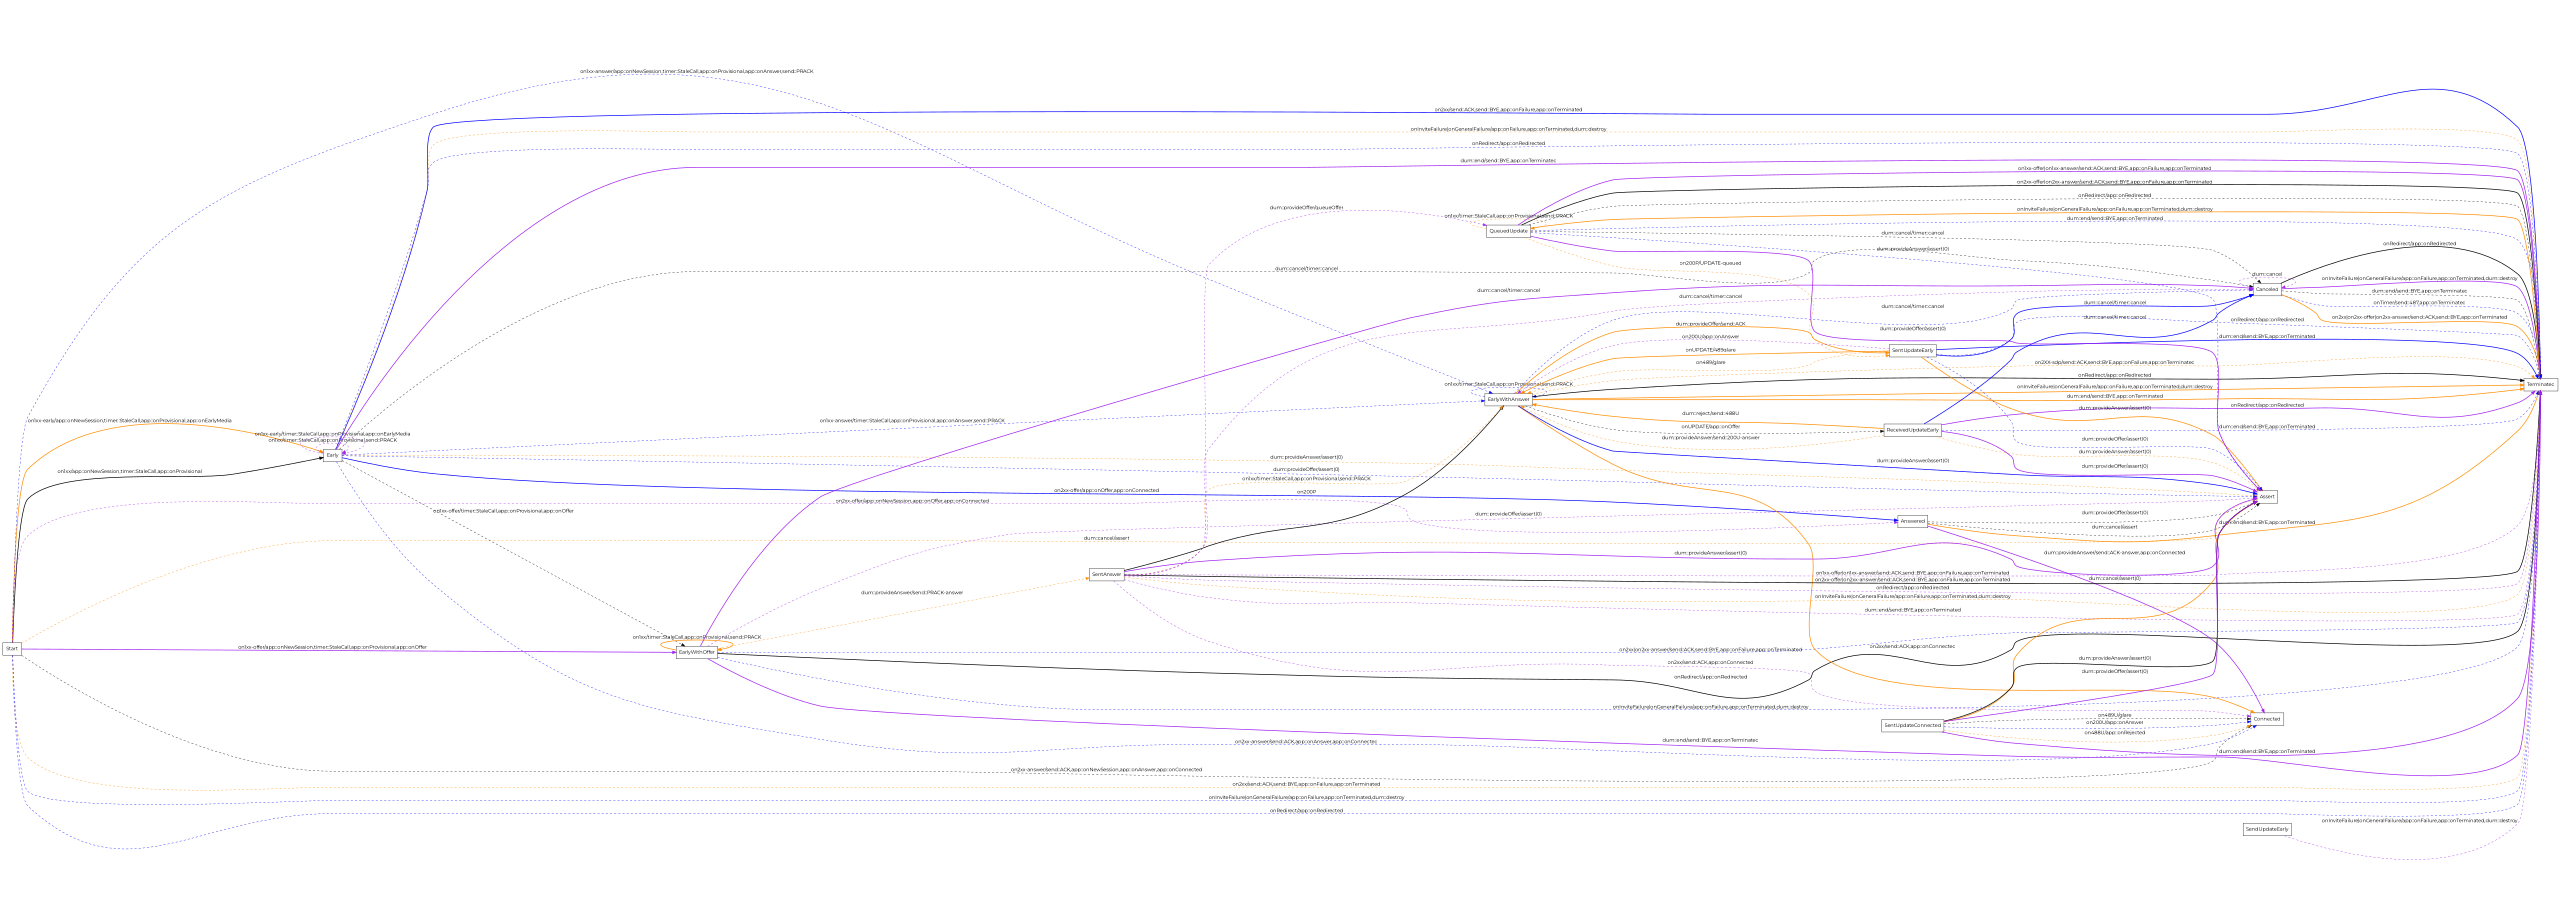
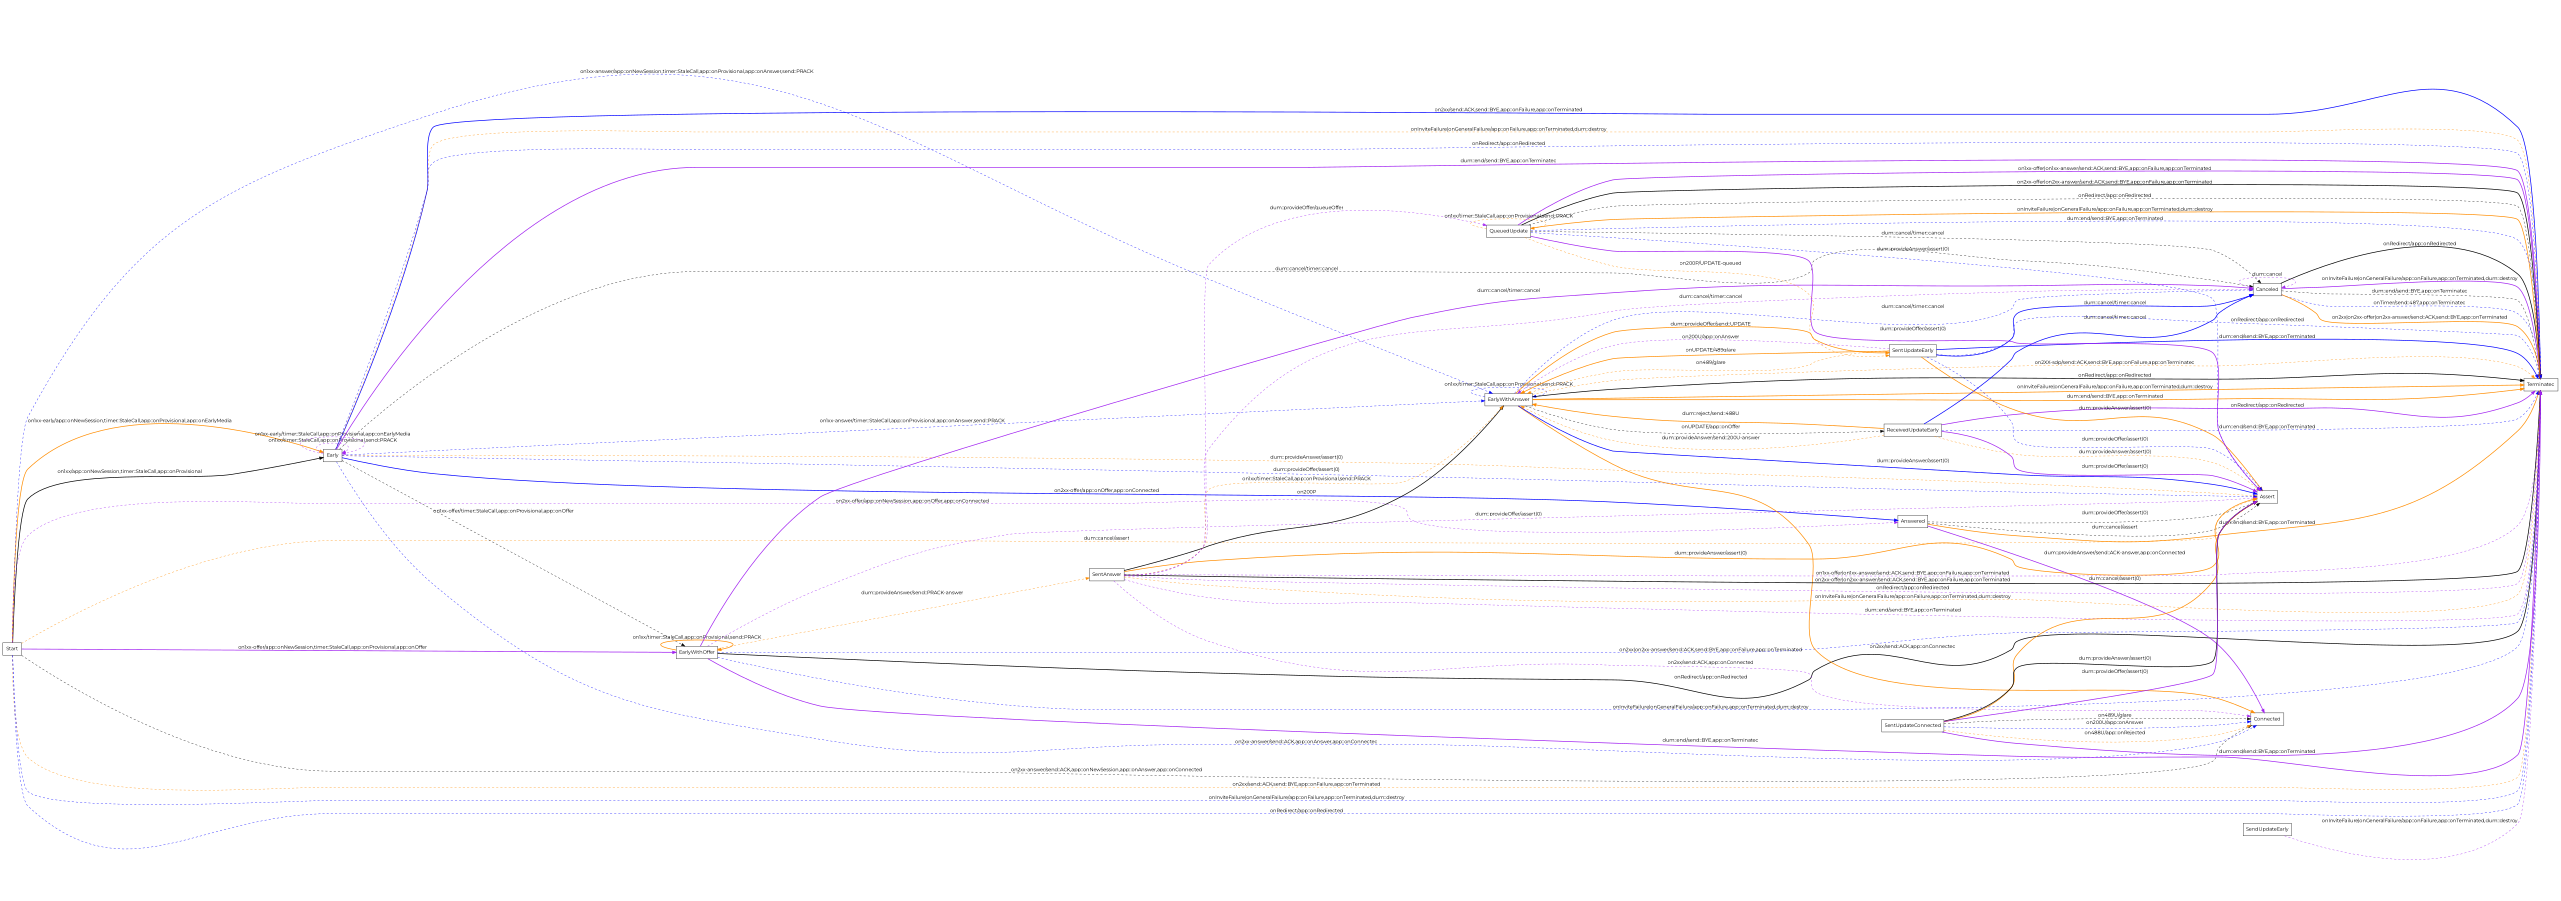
(1711, 324) -> (1711, 324)
(1718, 558) -> (1718, 558)
